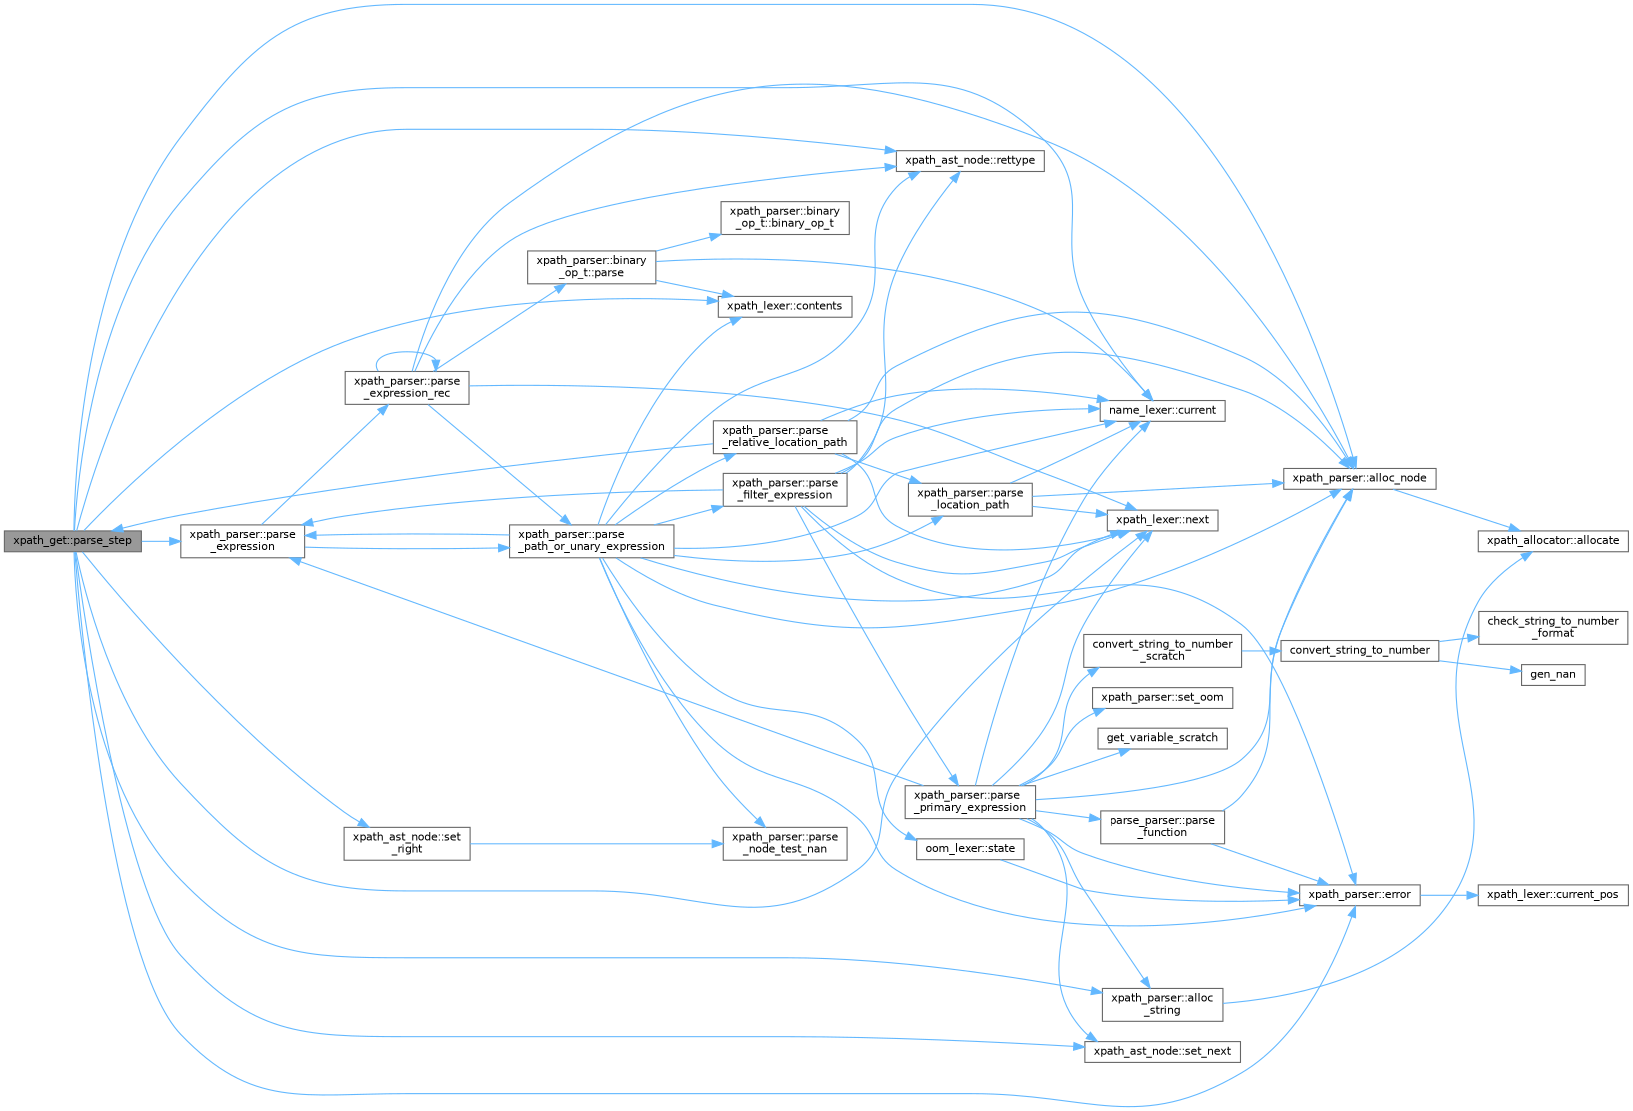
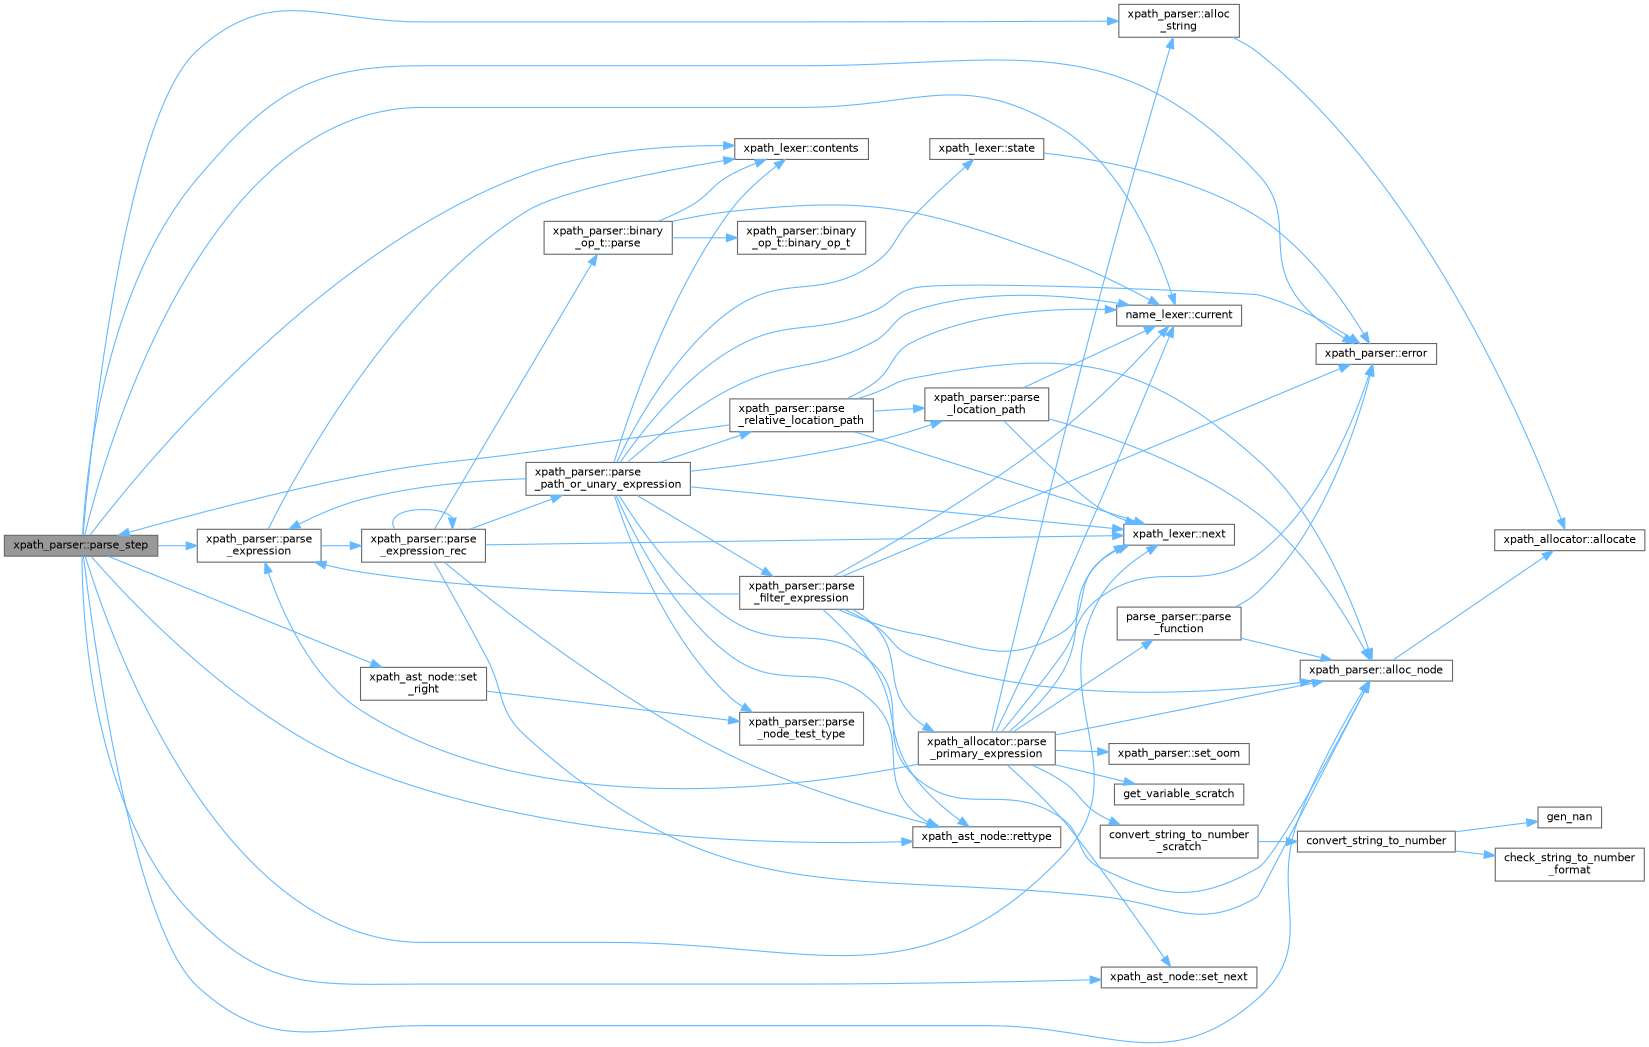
(73, 541) -> (81, 546)
(402, 549) -> (445, 277)
(970, 802) -> (987, 748)
(785, 844) -> (802, 729)
(970, 849) -> (987, 149)
(1553, 895) -> none
